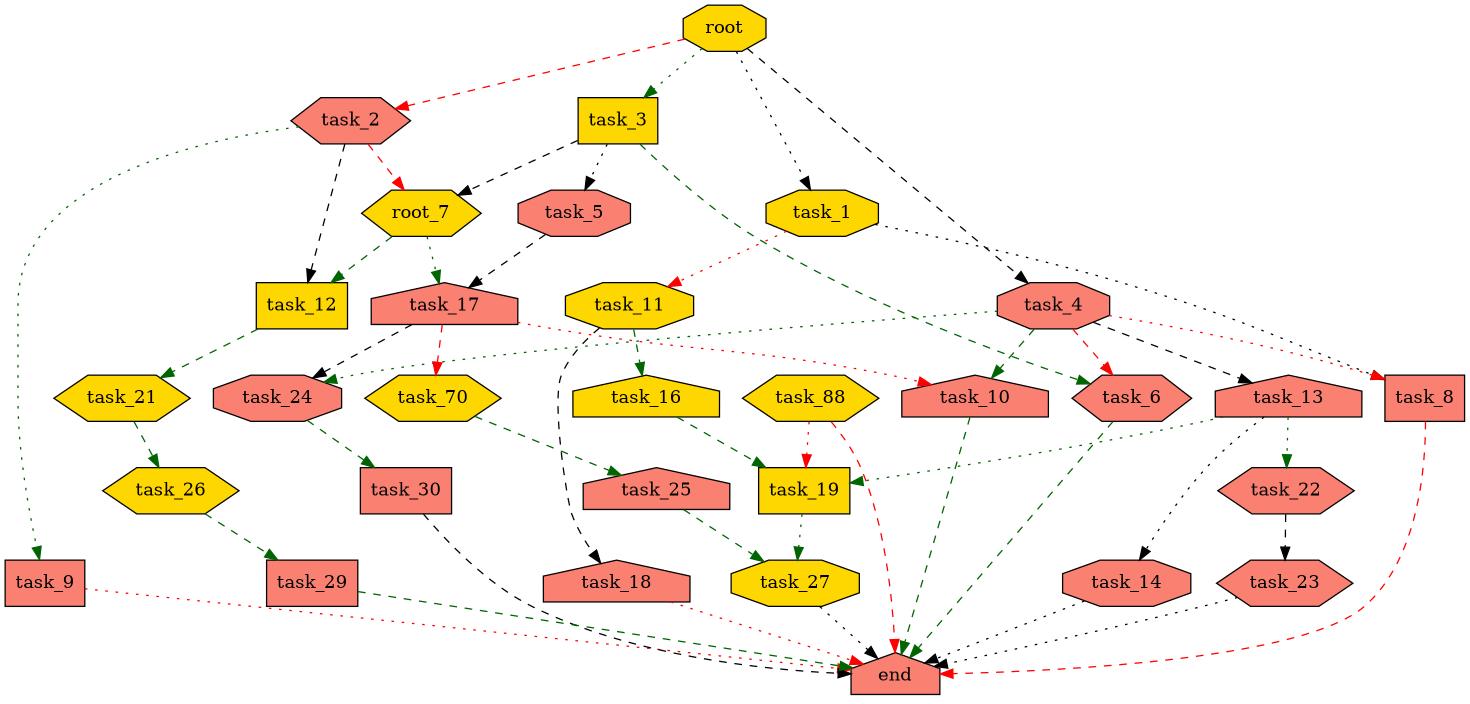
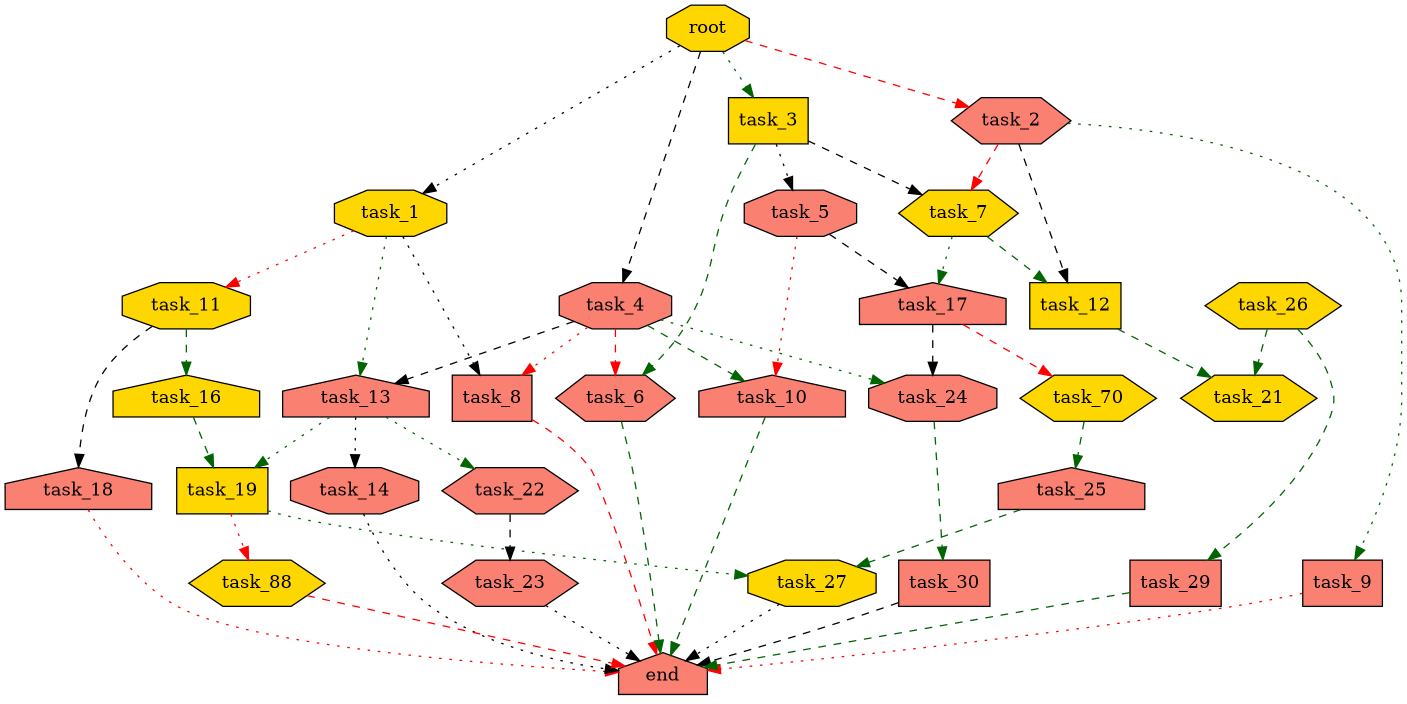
(421, 213) -> (958, 213)
none -> (374, 299)
(719, 350) -> (787, 299)
(808, 438) -> (237, 531)
(143, 439) -> (1263, 346)
